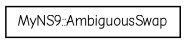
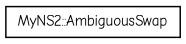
(93, 22) -> (93, 22)
